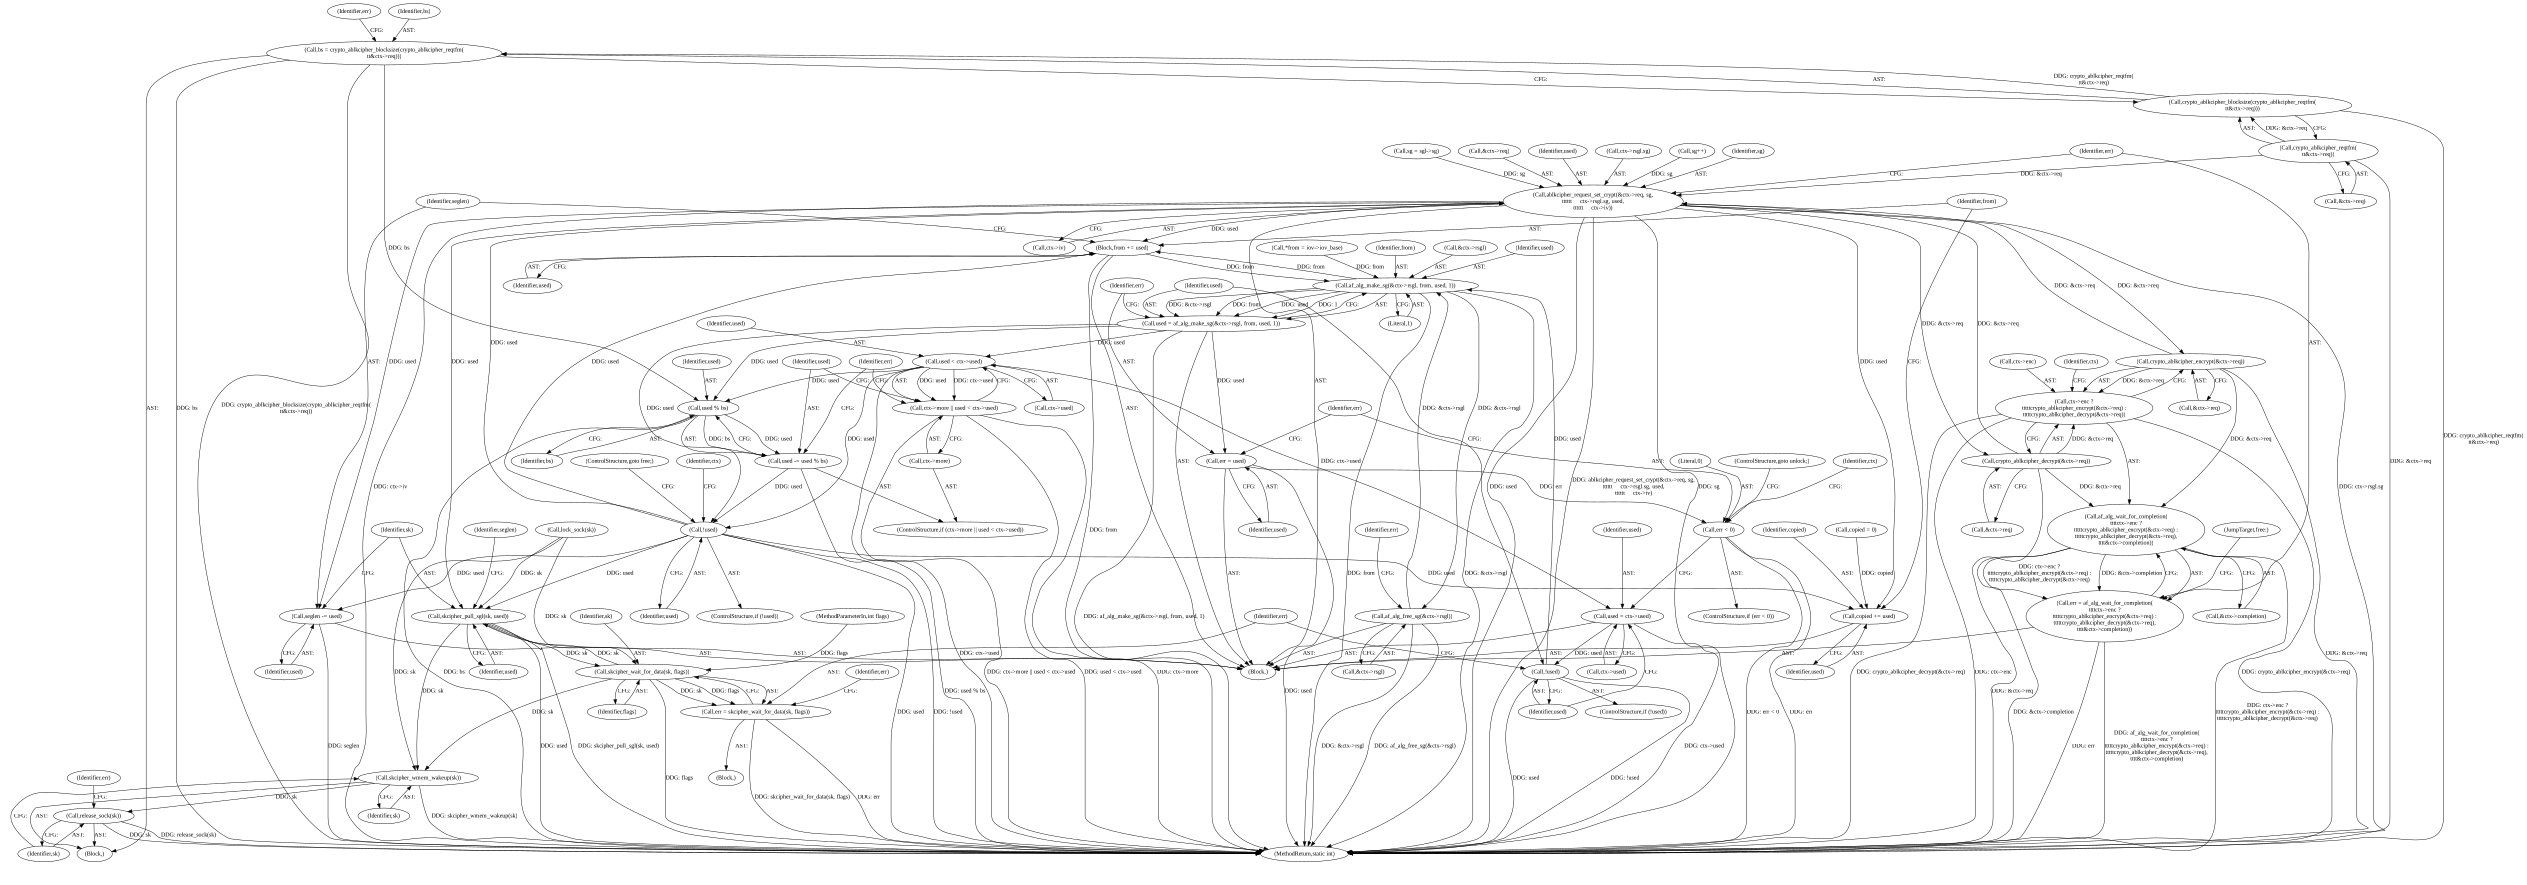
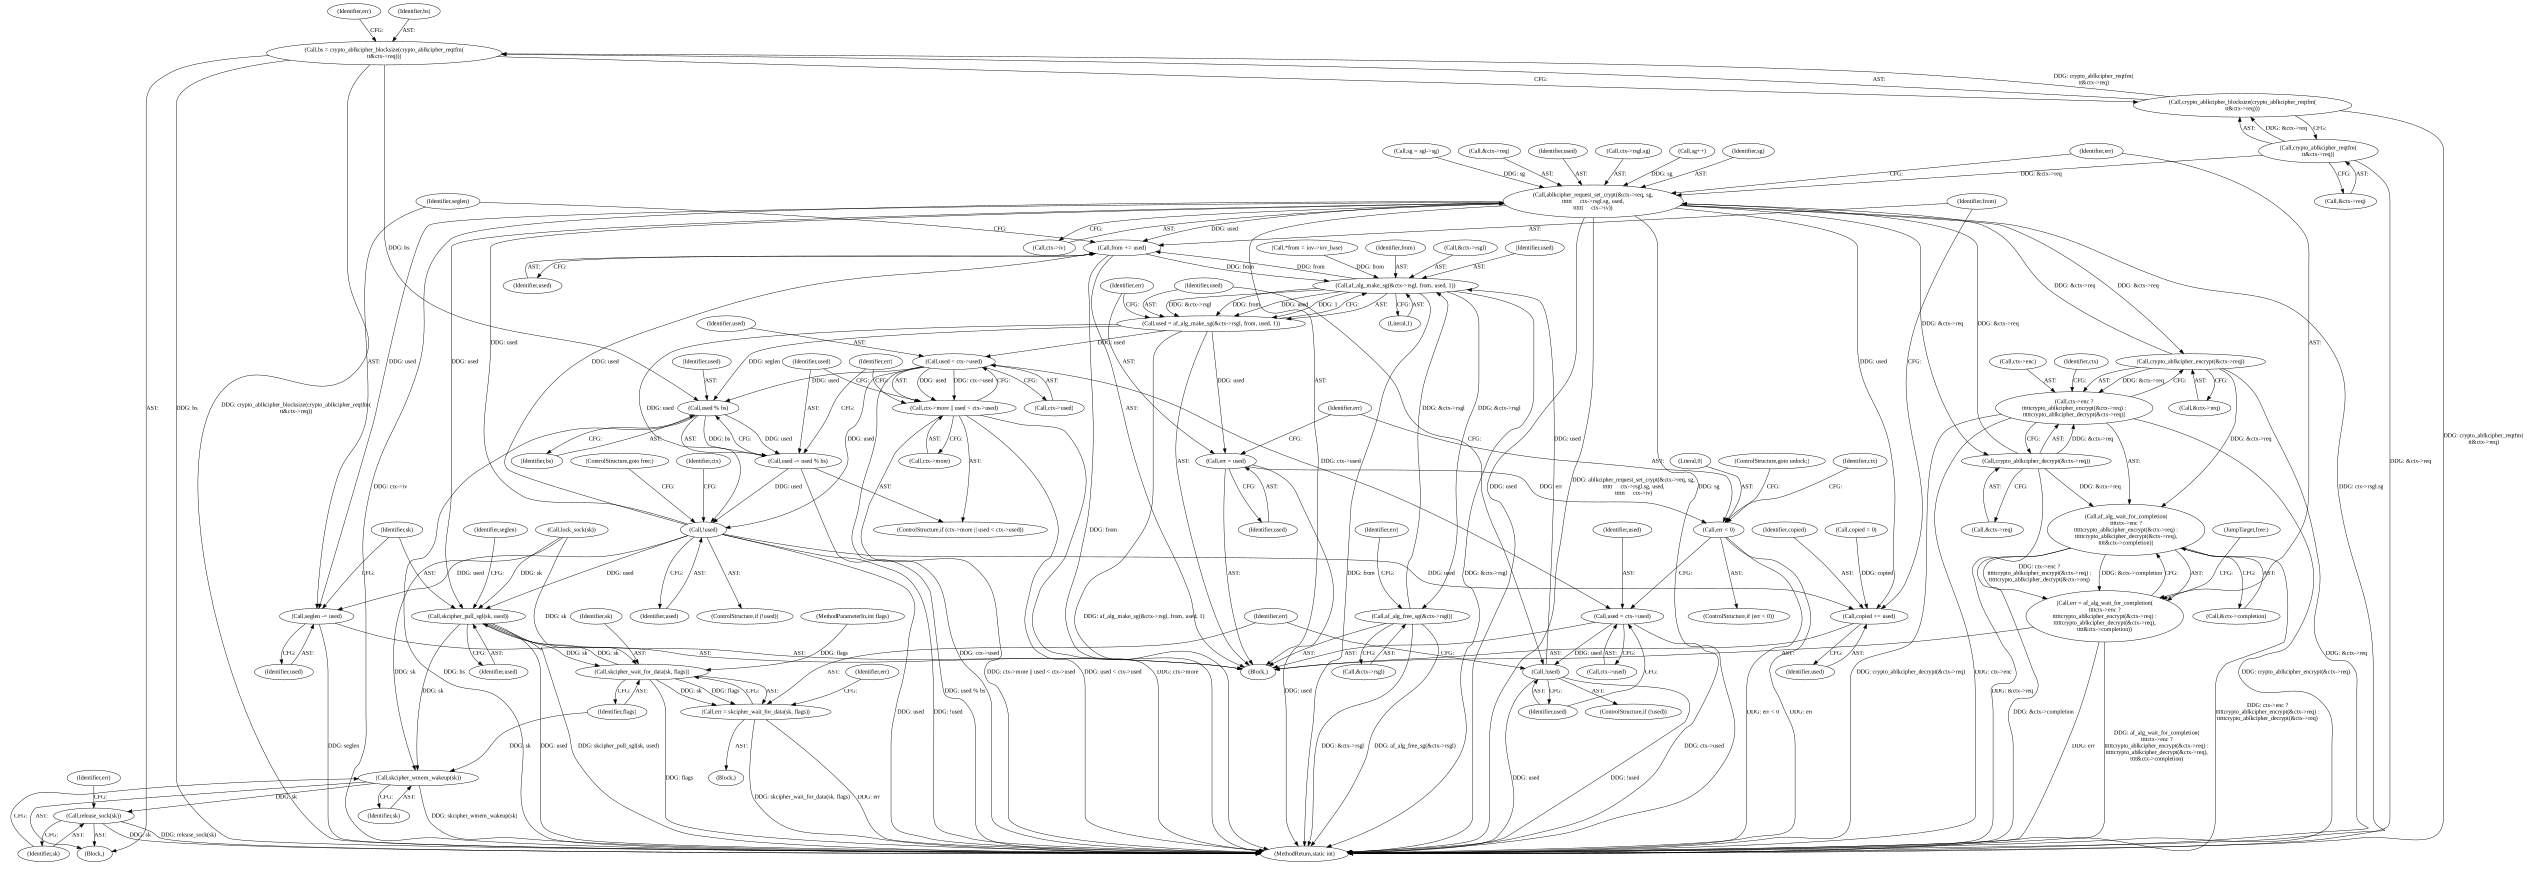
(1122, 248) -> (1122, 248)
(765, 362) -> (765, 362)
(944, 493) -> (969, 466)
(518, 708) -> (514, 728)
